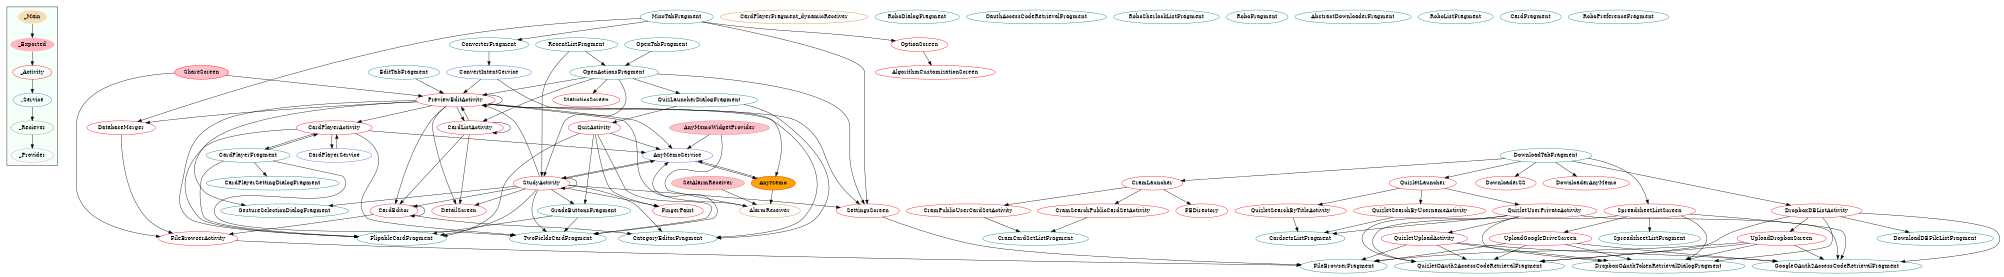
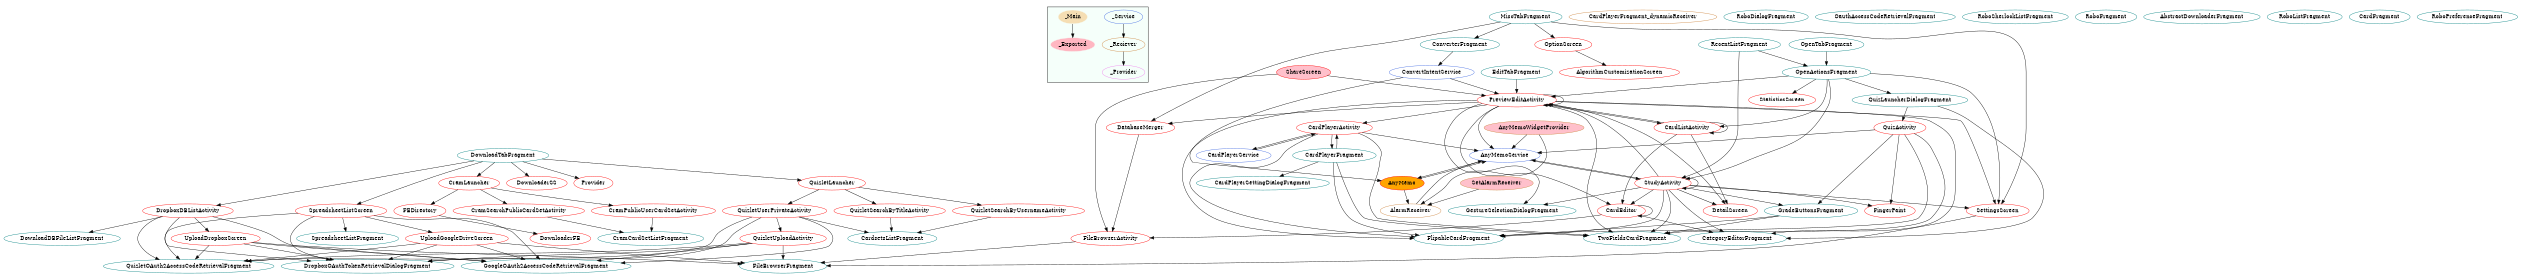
(32, 72) -> none
(1586, 183) -> (593, 183)
none -> (560, 239)
